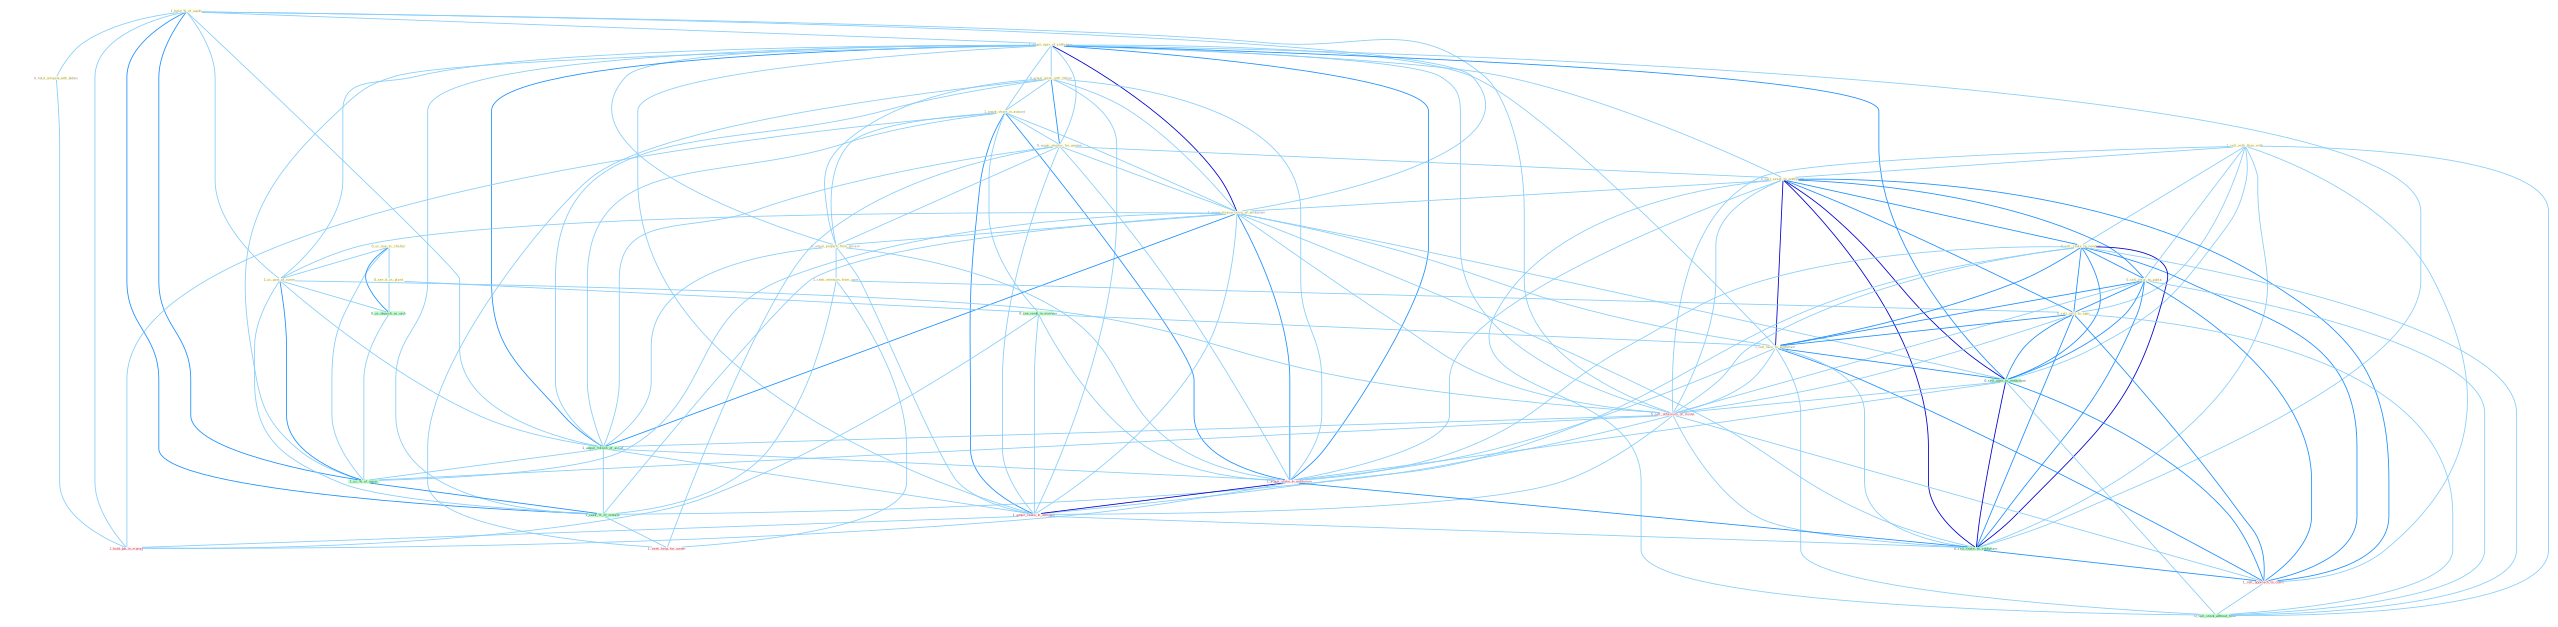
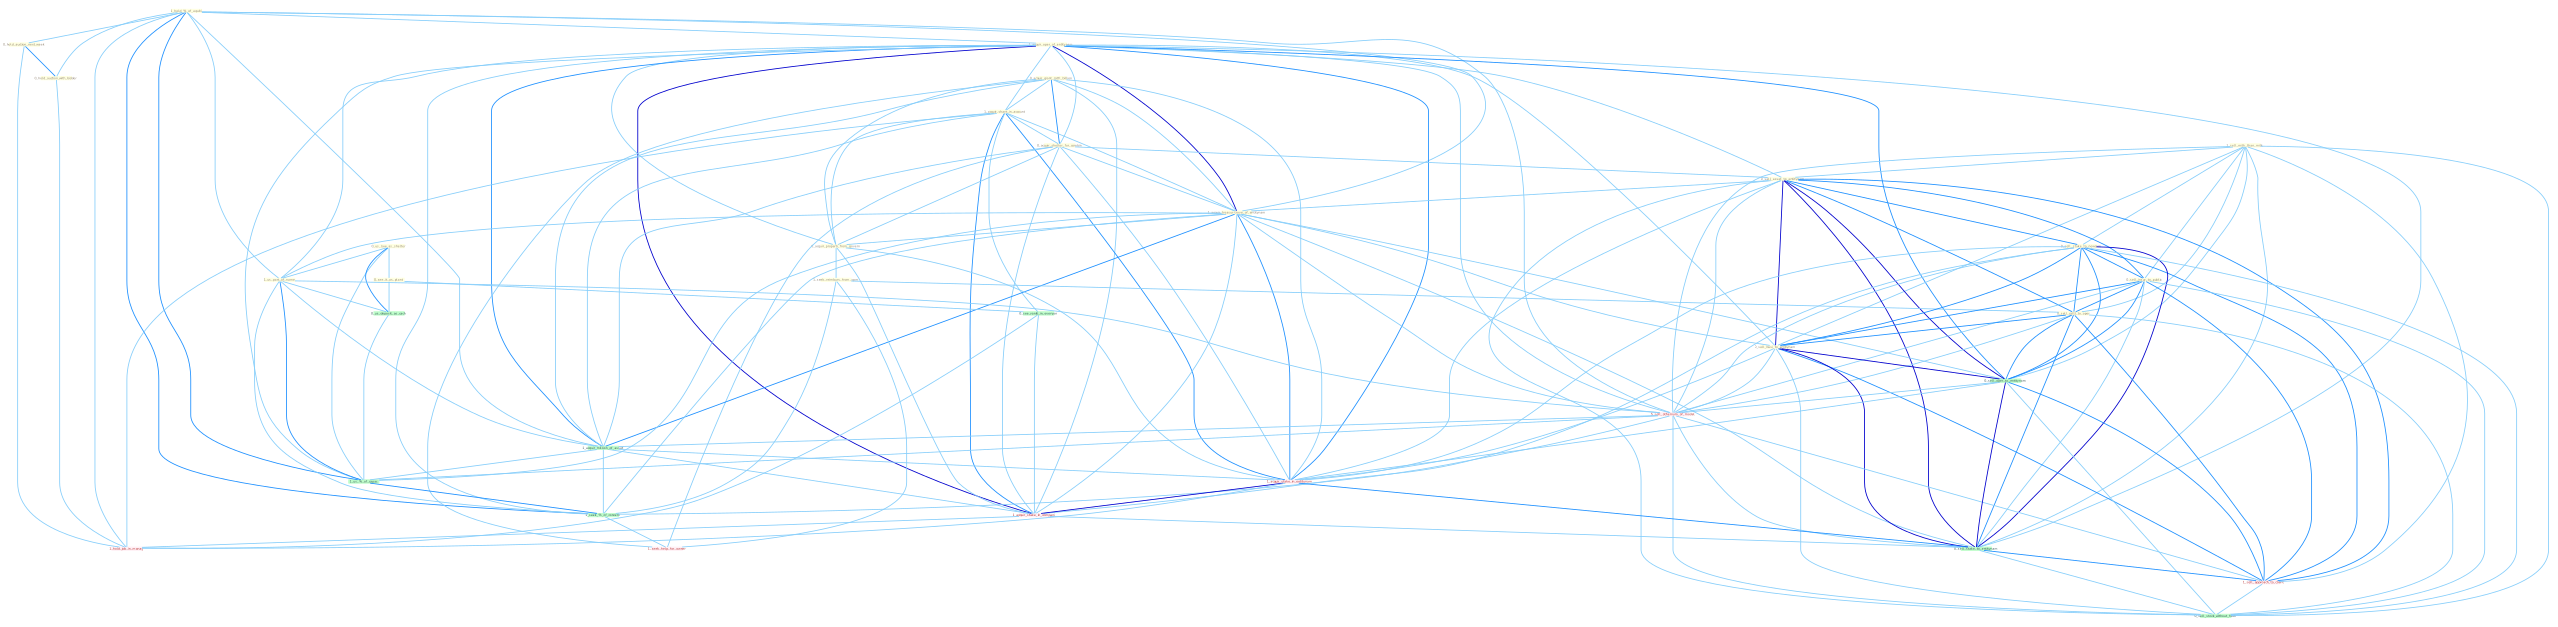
none -> (24, 45)
(1051, 61) -> none
(56, 78) -> (56, 78)
(645, 214) -> (645, 214)
(669, 302) -> none
(1389, 329) -> (2022, 241)
(1891, 364) -> (1891, 364)
(2076, 423) -> (2076, 423)
(1120, 426) -> none
(1865, 457) -> (1865, 457)
(1371, 506) -> (1782, 589)
none -> (2096, 582)
